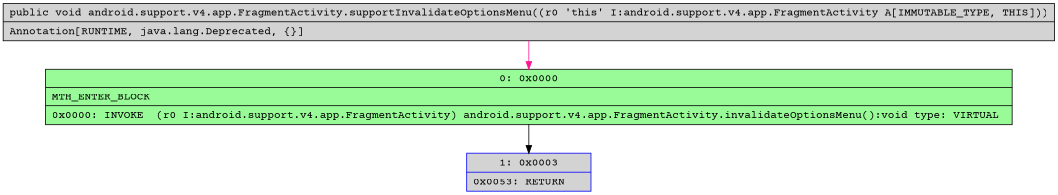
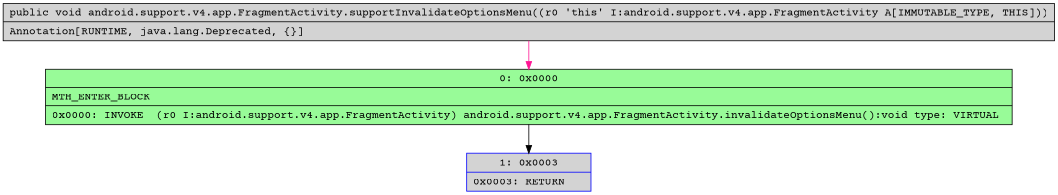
(529, 181) -> (529, 181)
